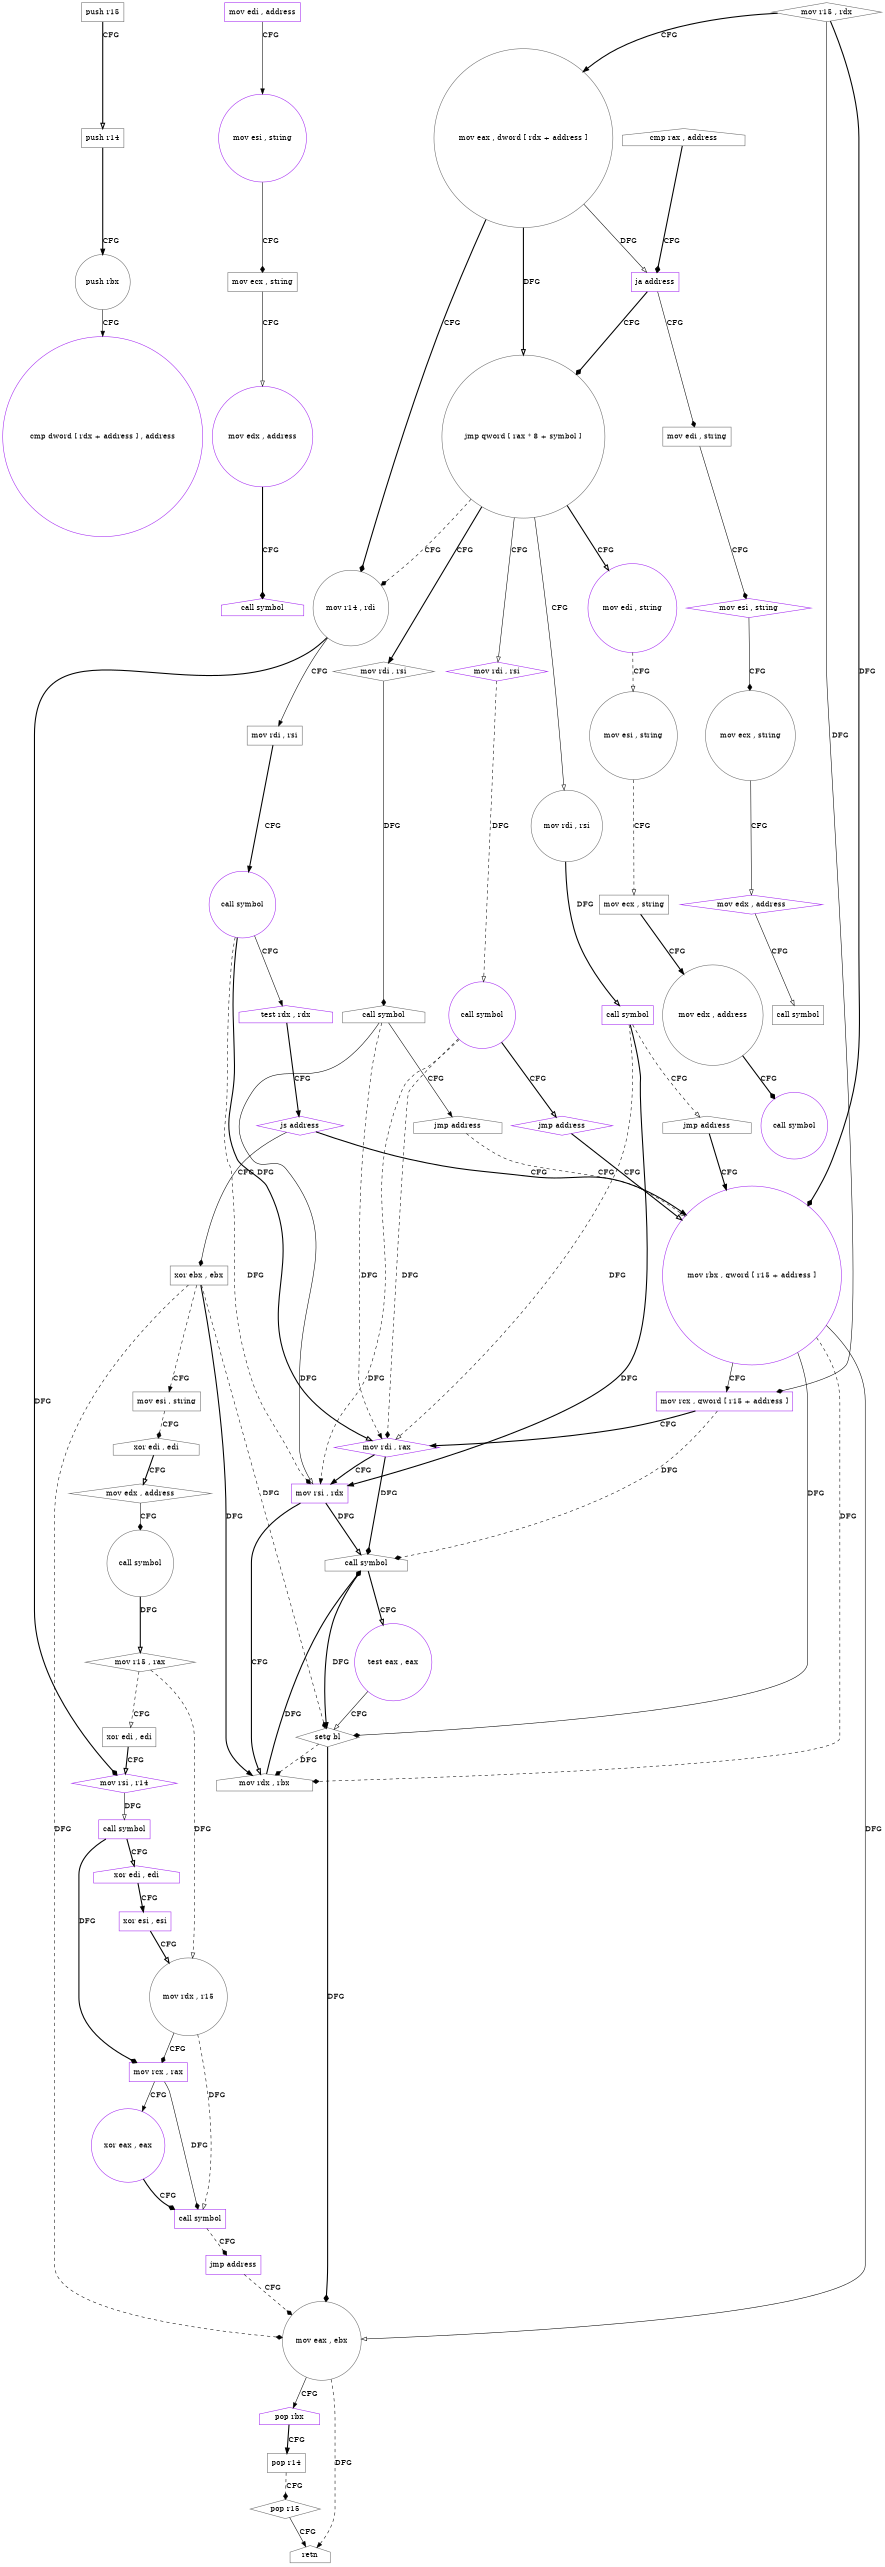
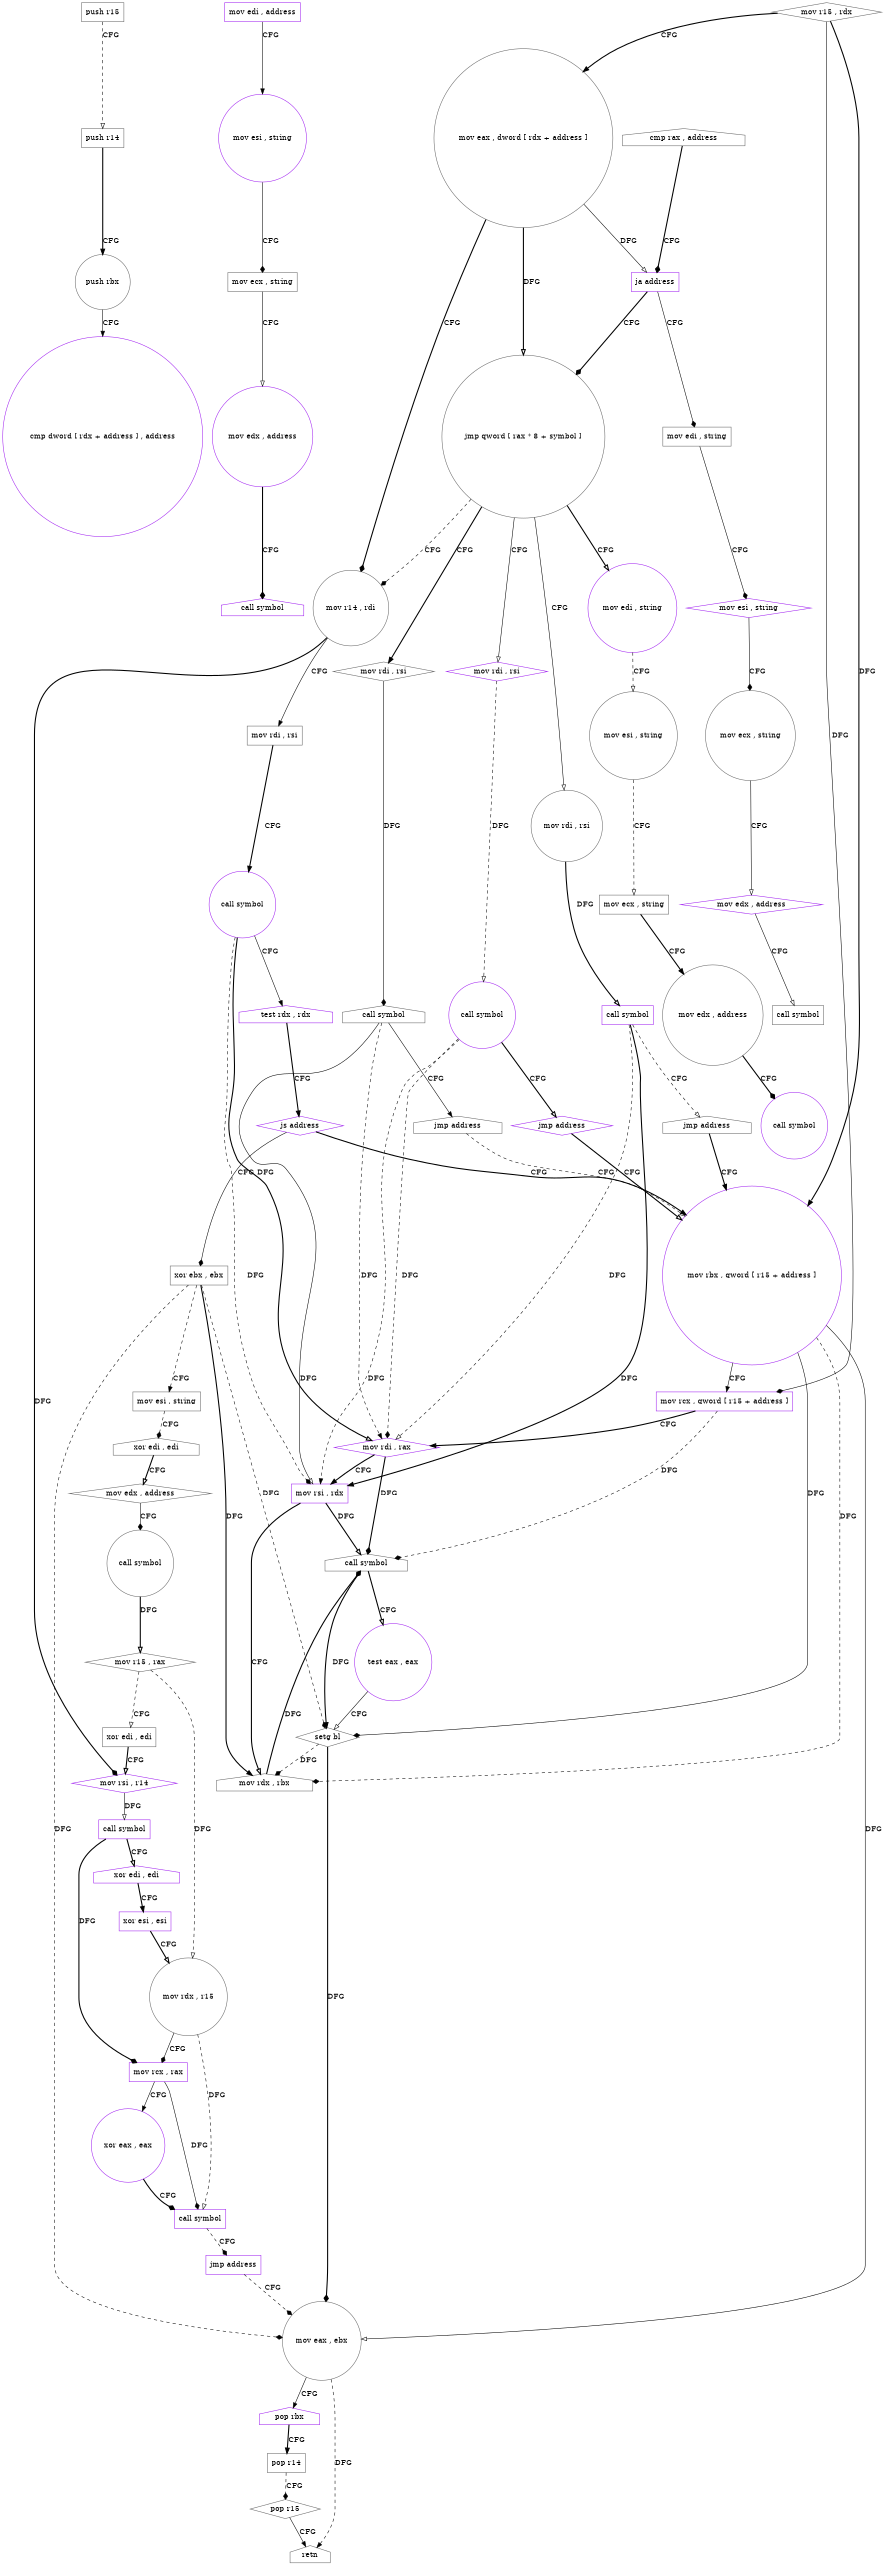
(103, 73) -> (103, 73)
(859, 613) -> (859, 613)
